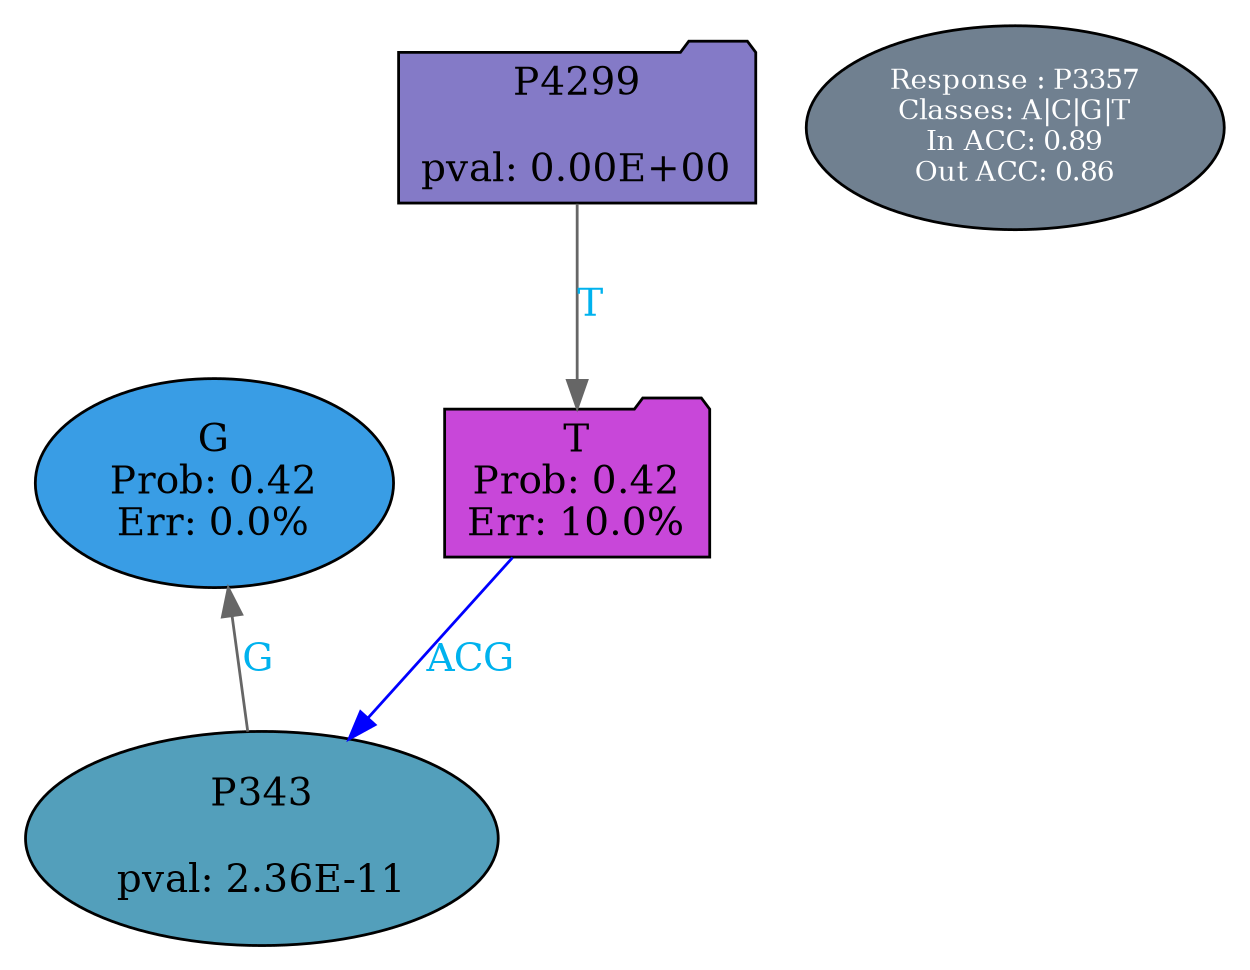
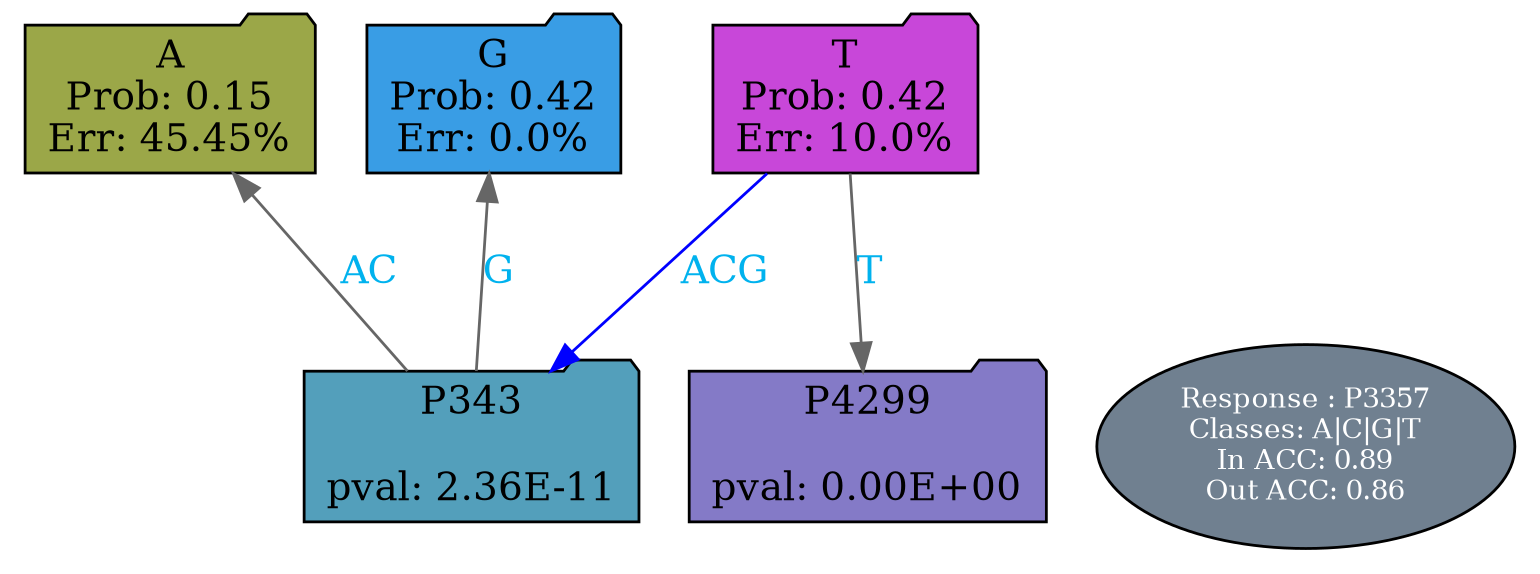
none -> (170, 99)
(577, 292) -> (856, 258)
(214, 483) -> (494, 99)
(262, 838) -> (472, 447)
